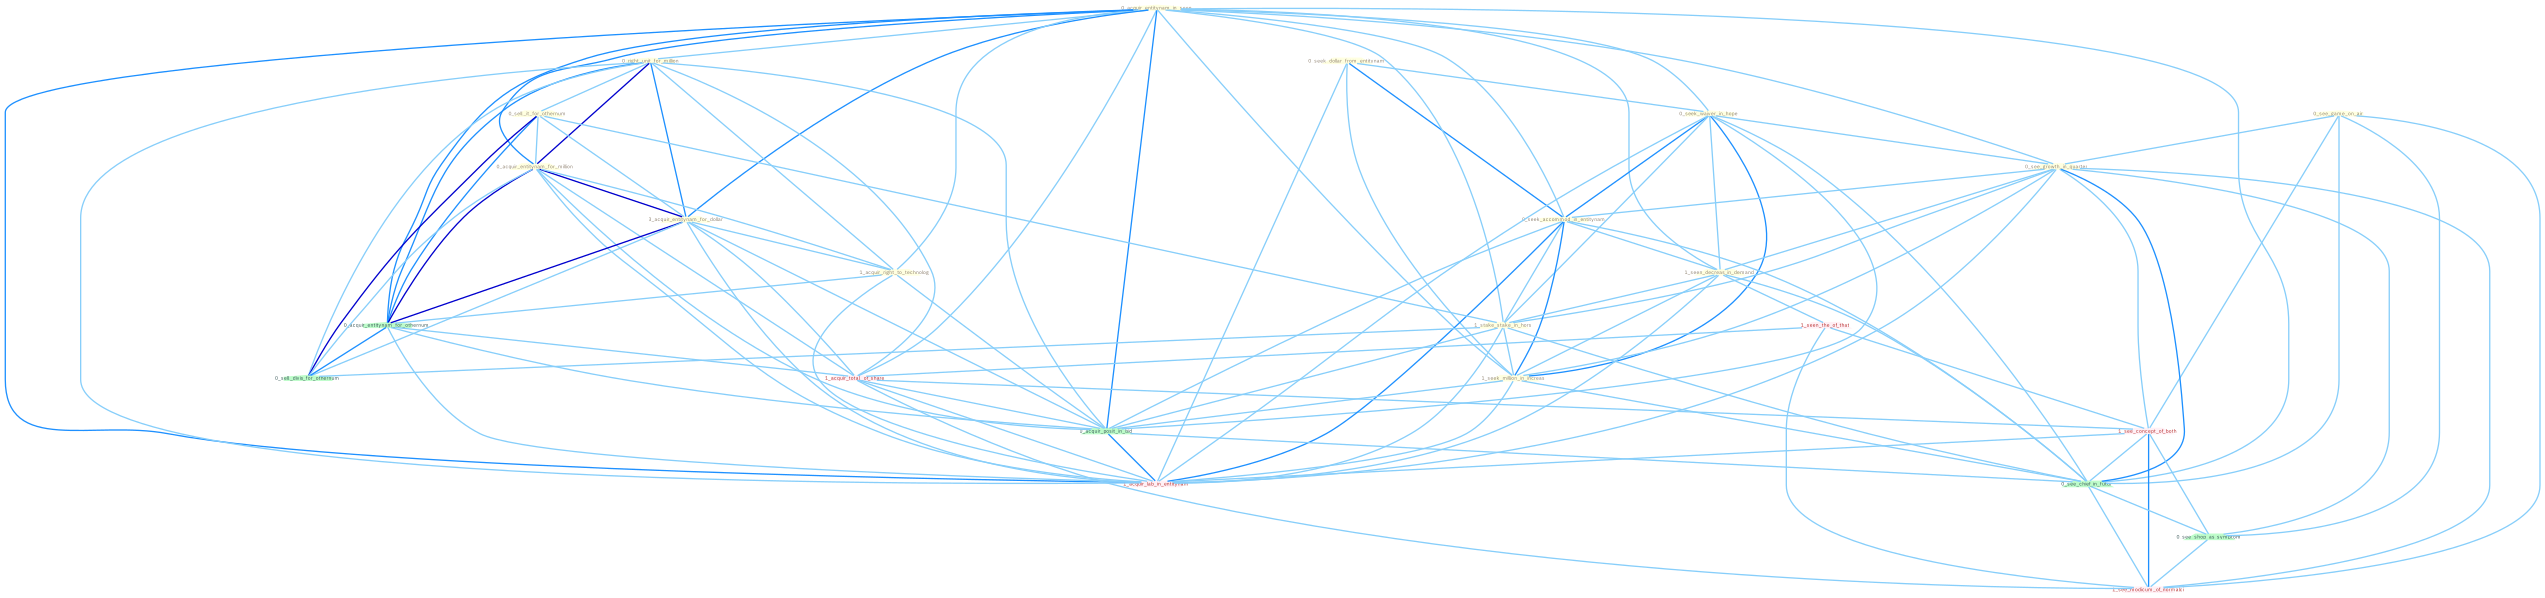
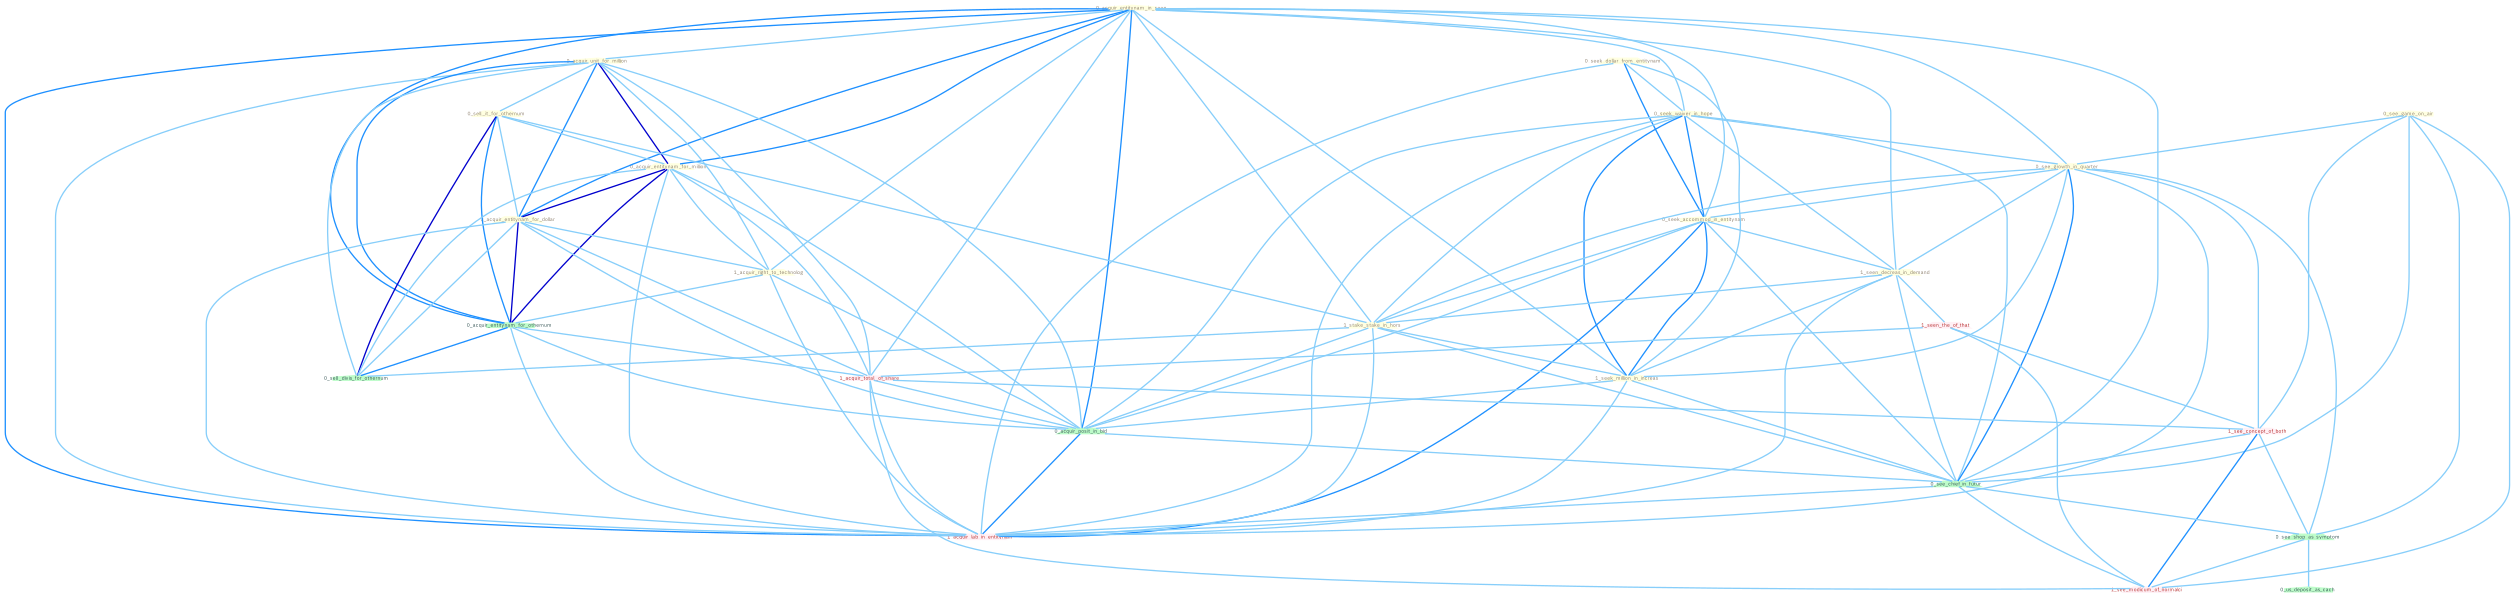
(651, 61) -> (598, 61)
(2490, 336) -> none
(1720, 454) -> (1605, 503)
none -> (2309, 590)
